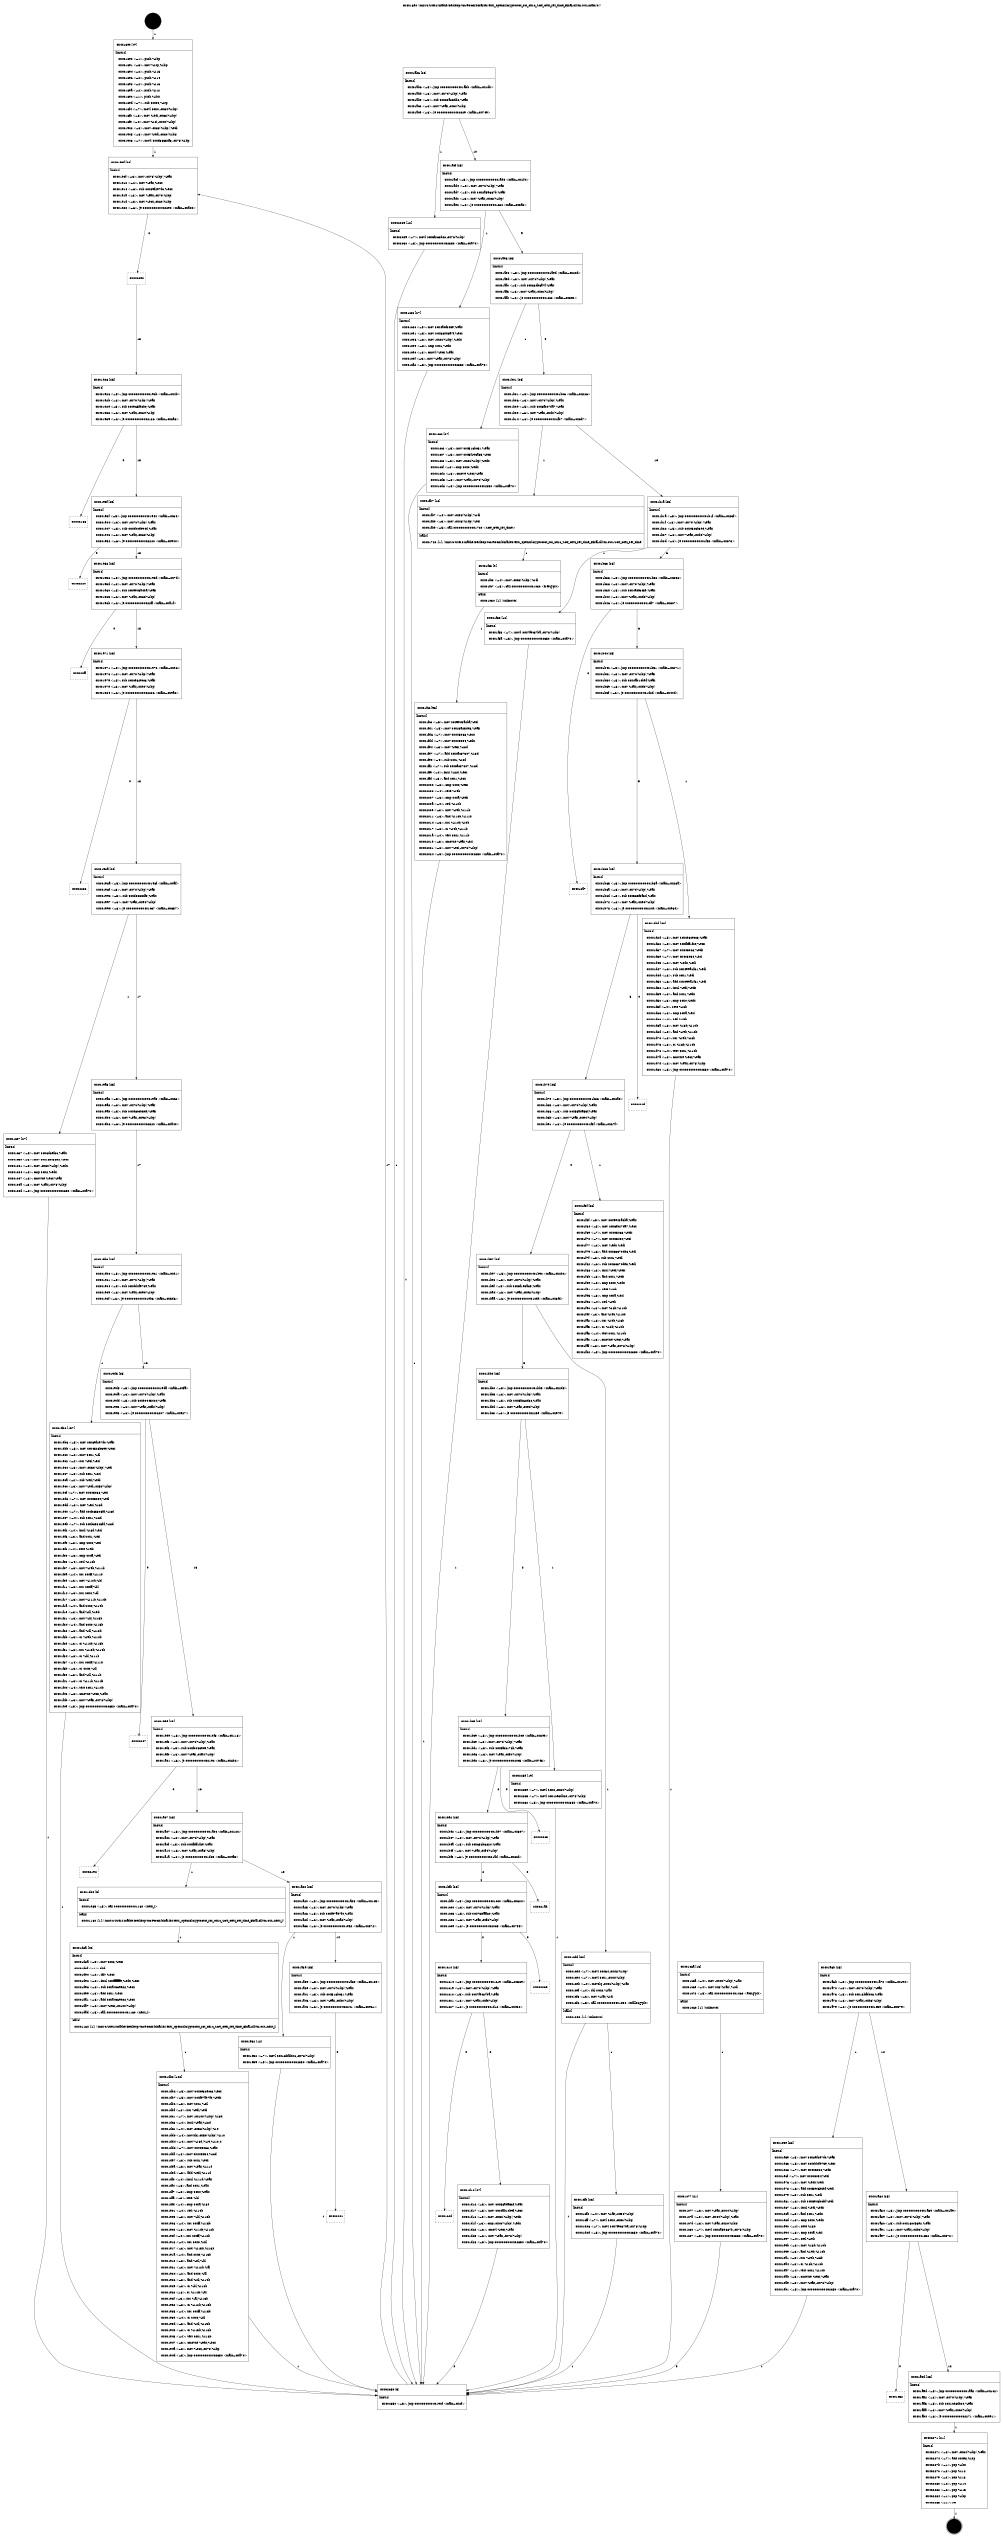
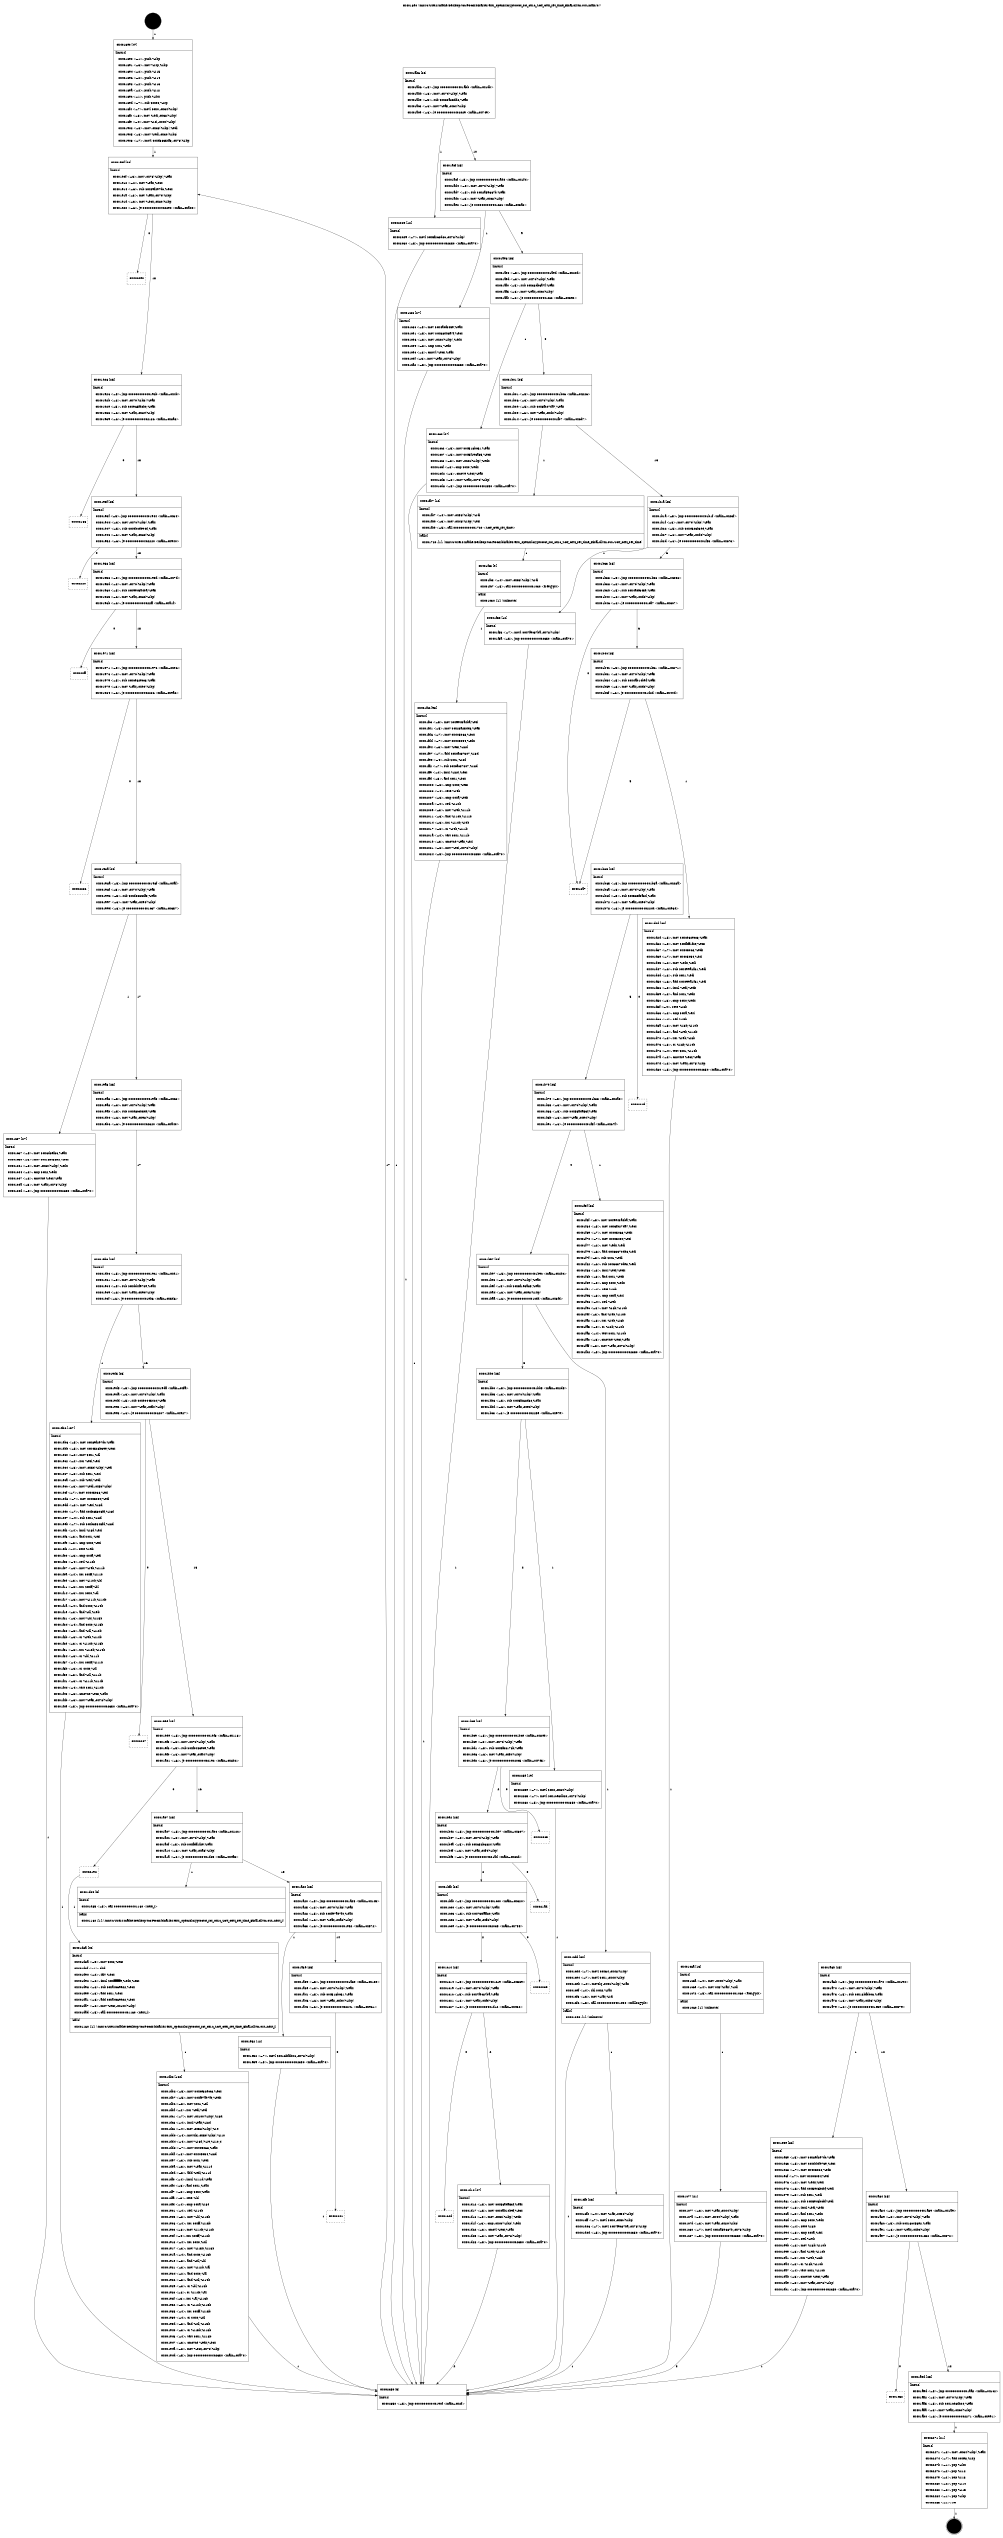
(136, 328) -> (149, 293)
(637, 780) -> (605, 790)
(179, 1934) -> (68, 1908)
